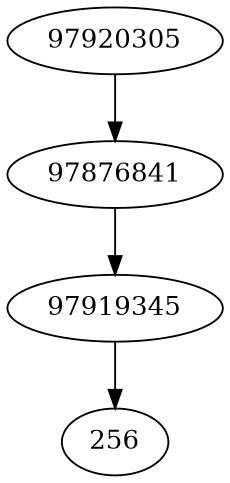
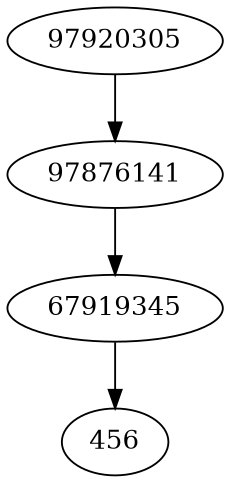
(115, 175) -> (115, 175)
(115, 308) -> (115, 308)
(115, 442) -> (115, 442)
